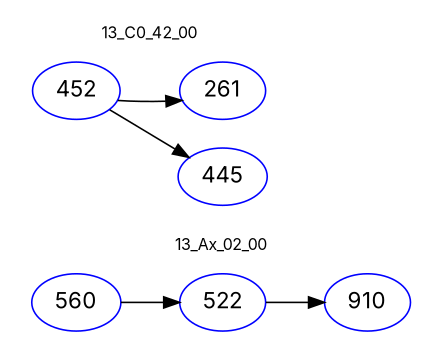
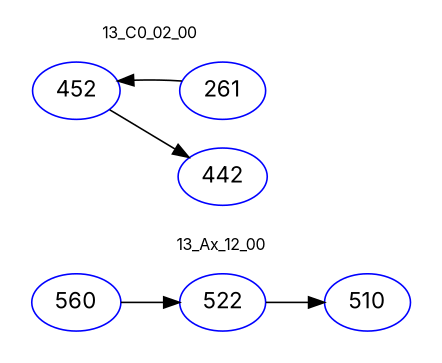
(150, 34) -> (150, 34)
(142, 101) -> (158, 80)
(223, 177) -> (223, 177)
(221, 246) -> (221, 246)
(368, 302) -> (368, 302)
